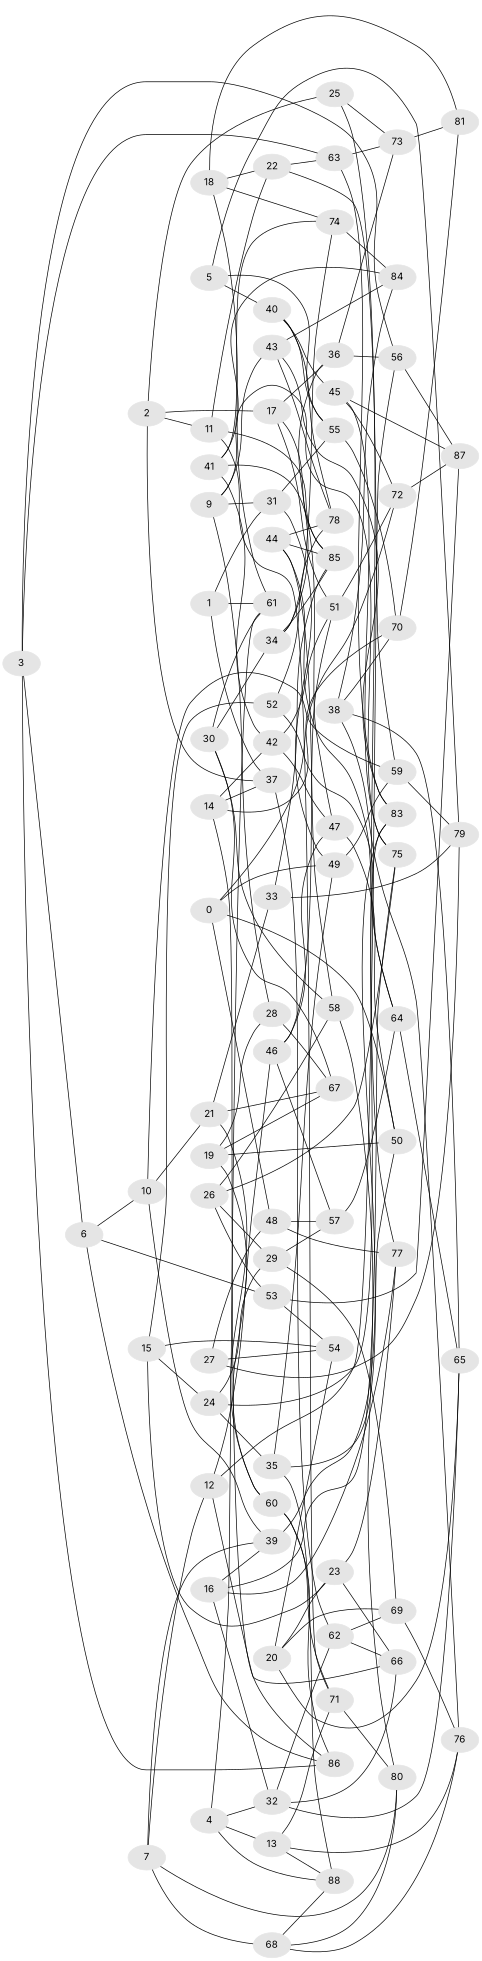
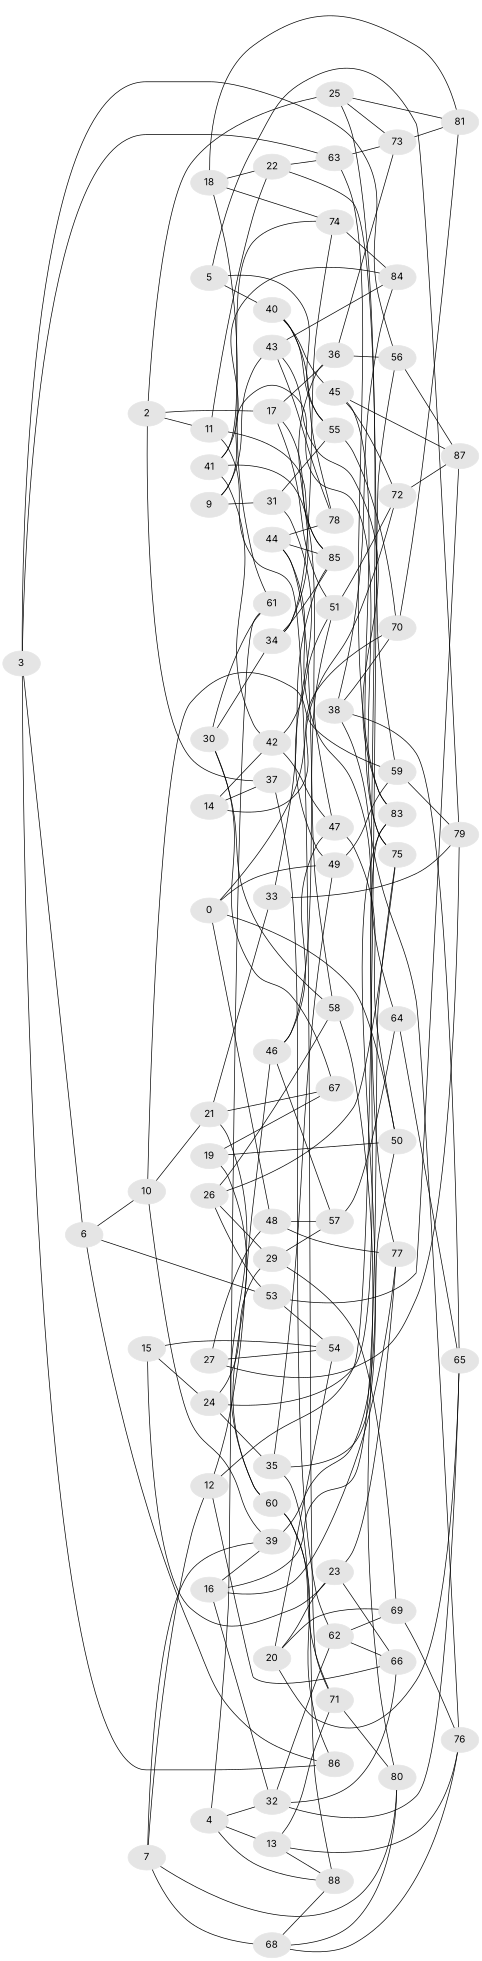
none -> (397, 108)
(209, 604) -> none
(272, 705) -> none
(272, 1014) -> none
(235, 1469) -> none
